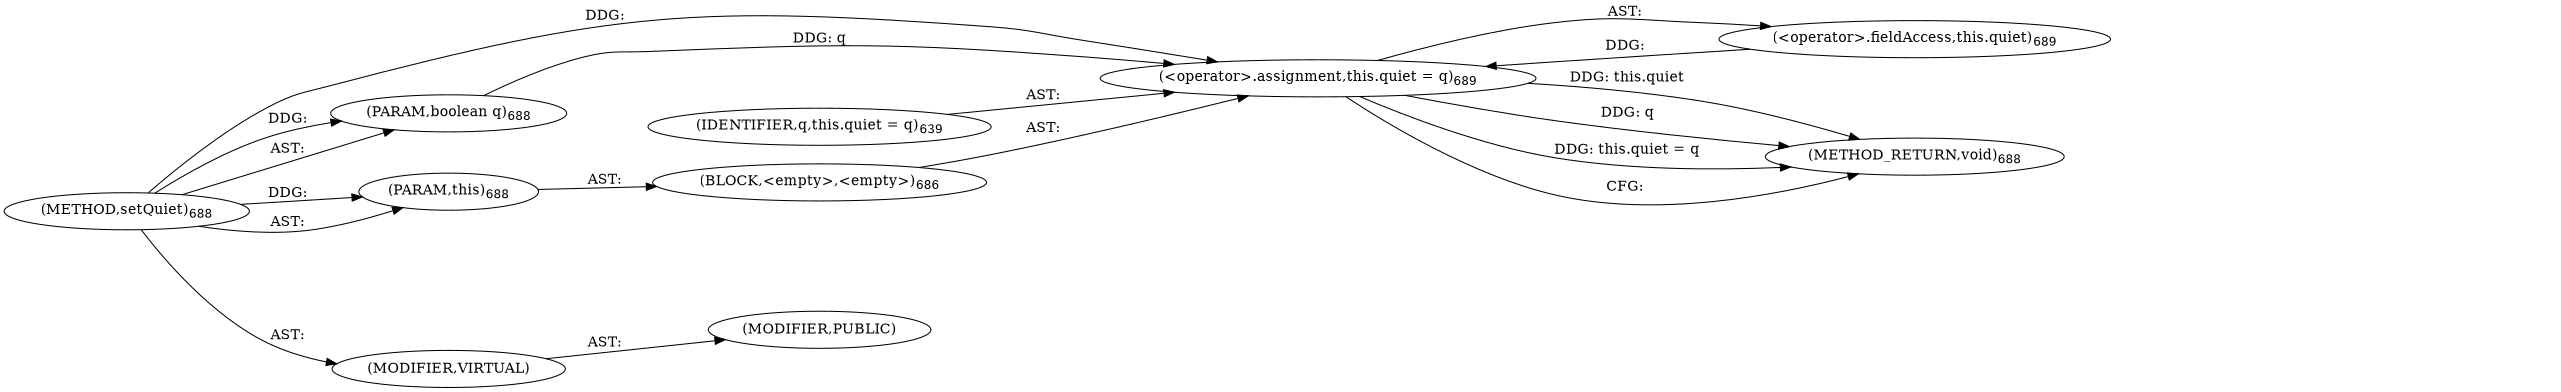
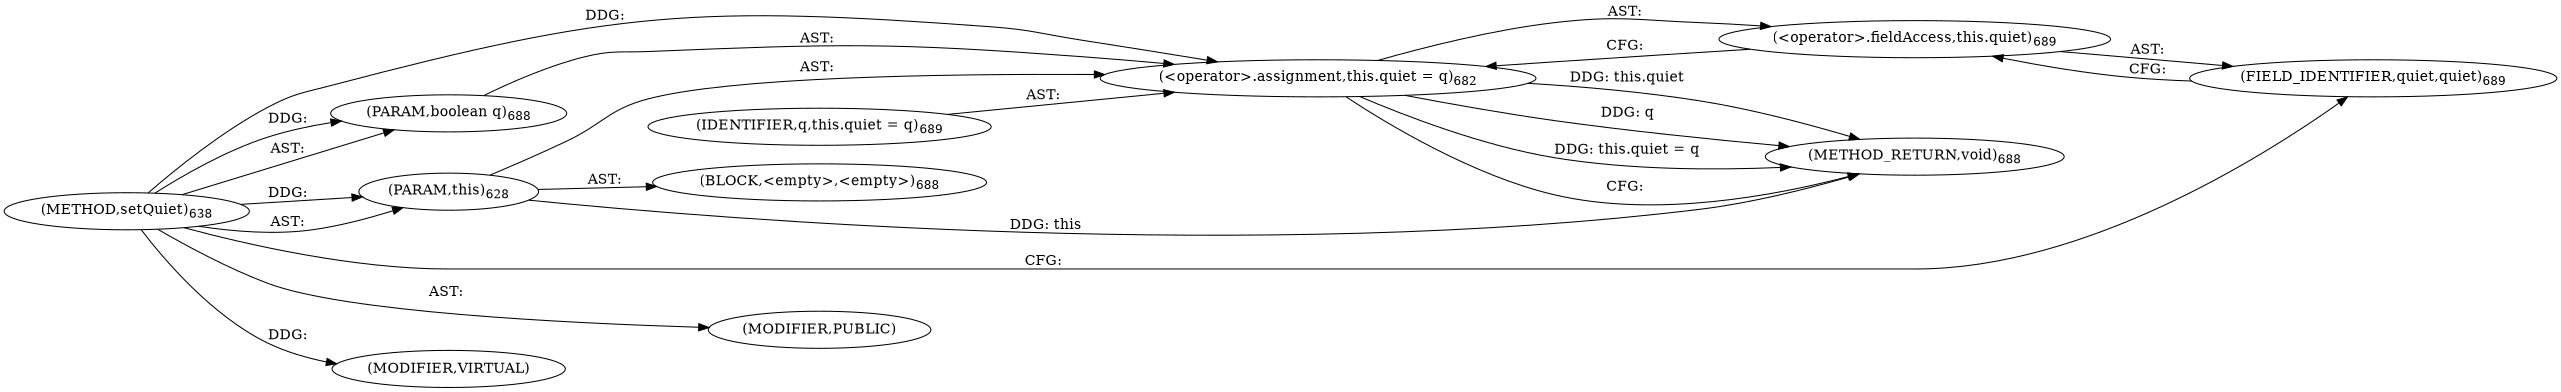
(820, 39) -> (820, 39)
(1627, 46) -> (1627, 46)
(1465, 77) -> (1465, 77)
none -> (2373, 78)
(931, 125) -> (931, 125)
(1079, 136) -> (783, 82)
(928, 181) -> (928, 181)
(498, 190) -> (498, 190)
(201, 210) -> (201, 210)
none -> (1191, 235)
(290, 335) -> (290, 335)
(630, 350) -> (421, 311)
